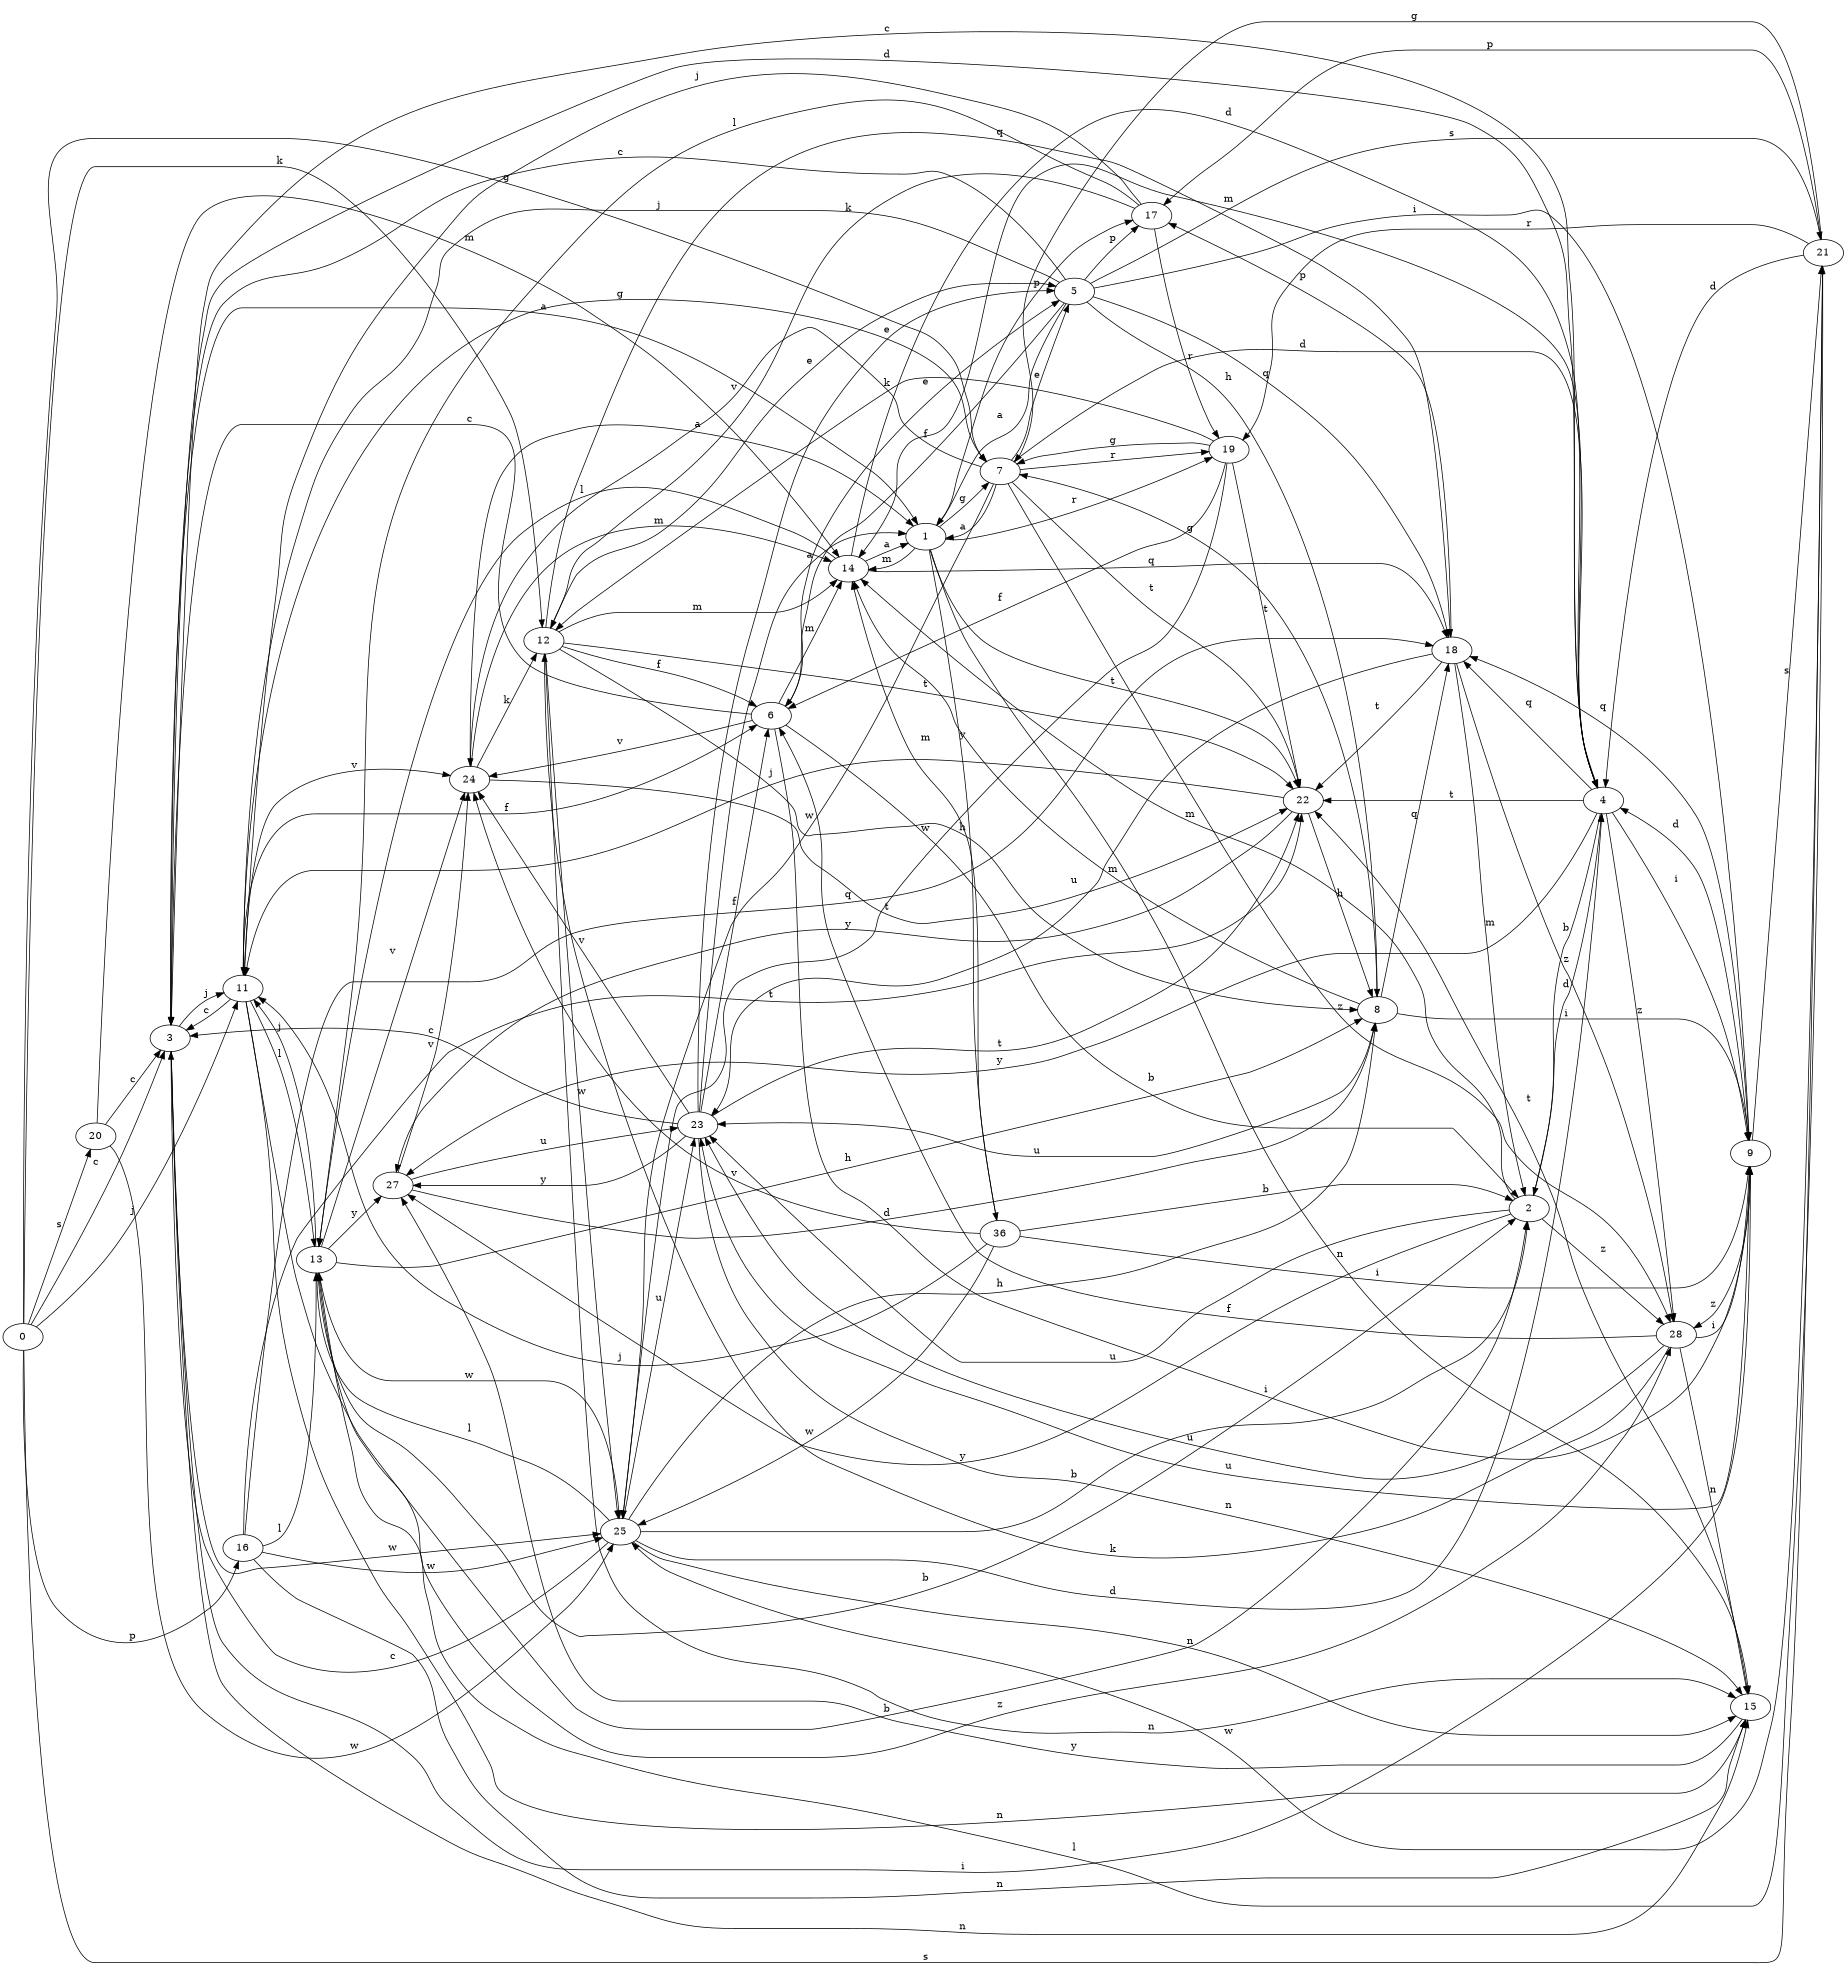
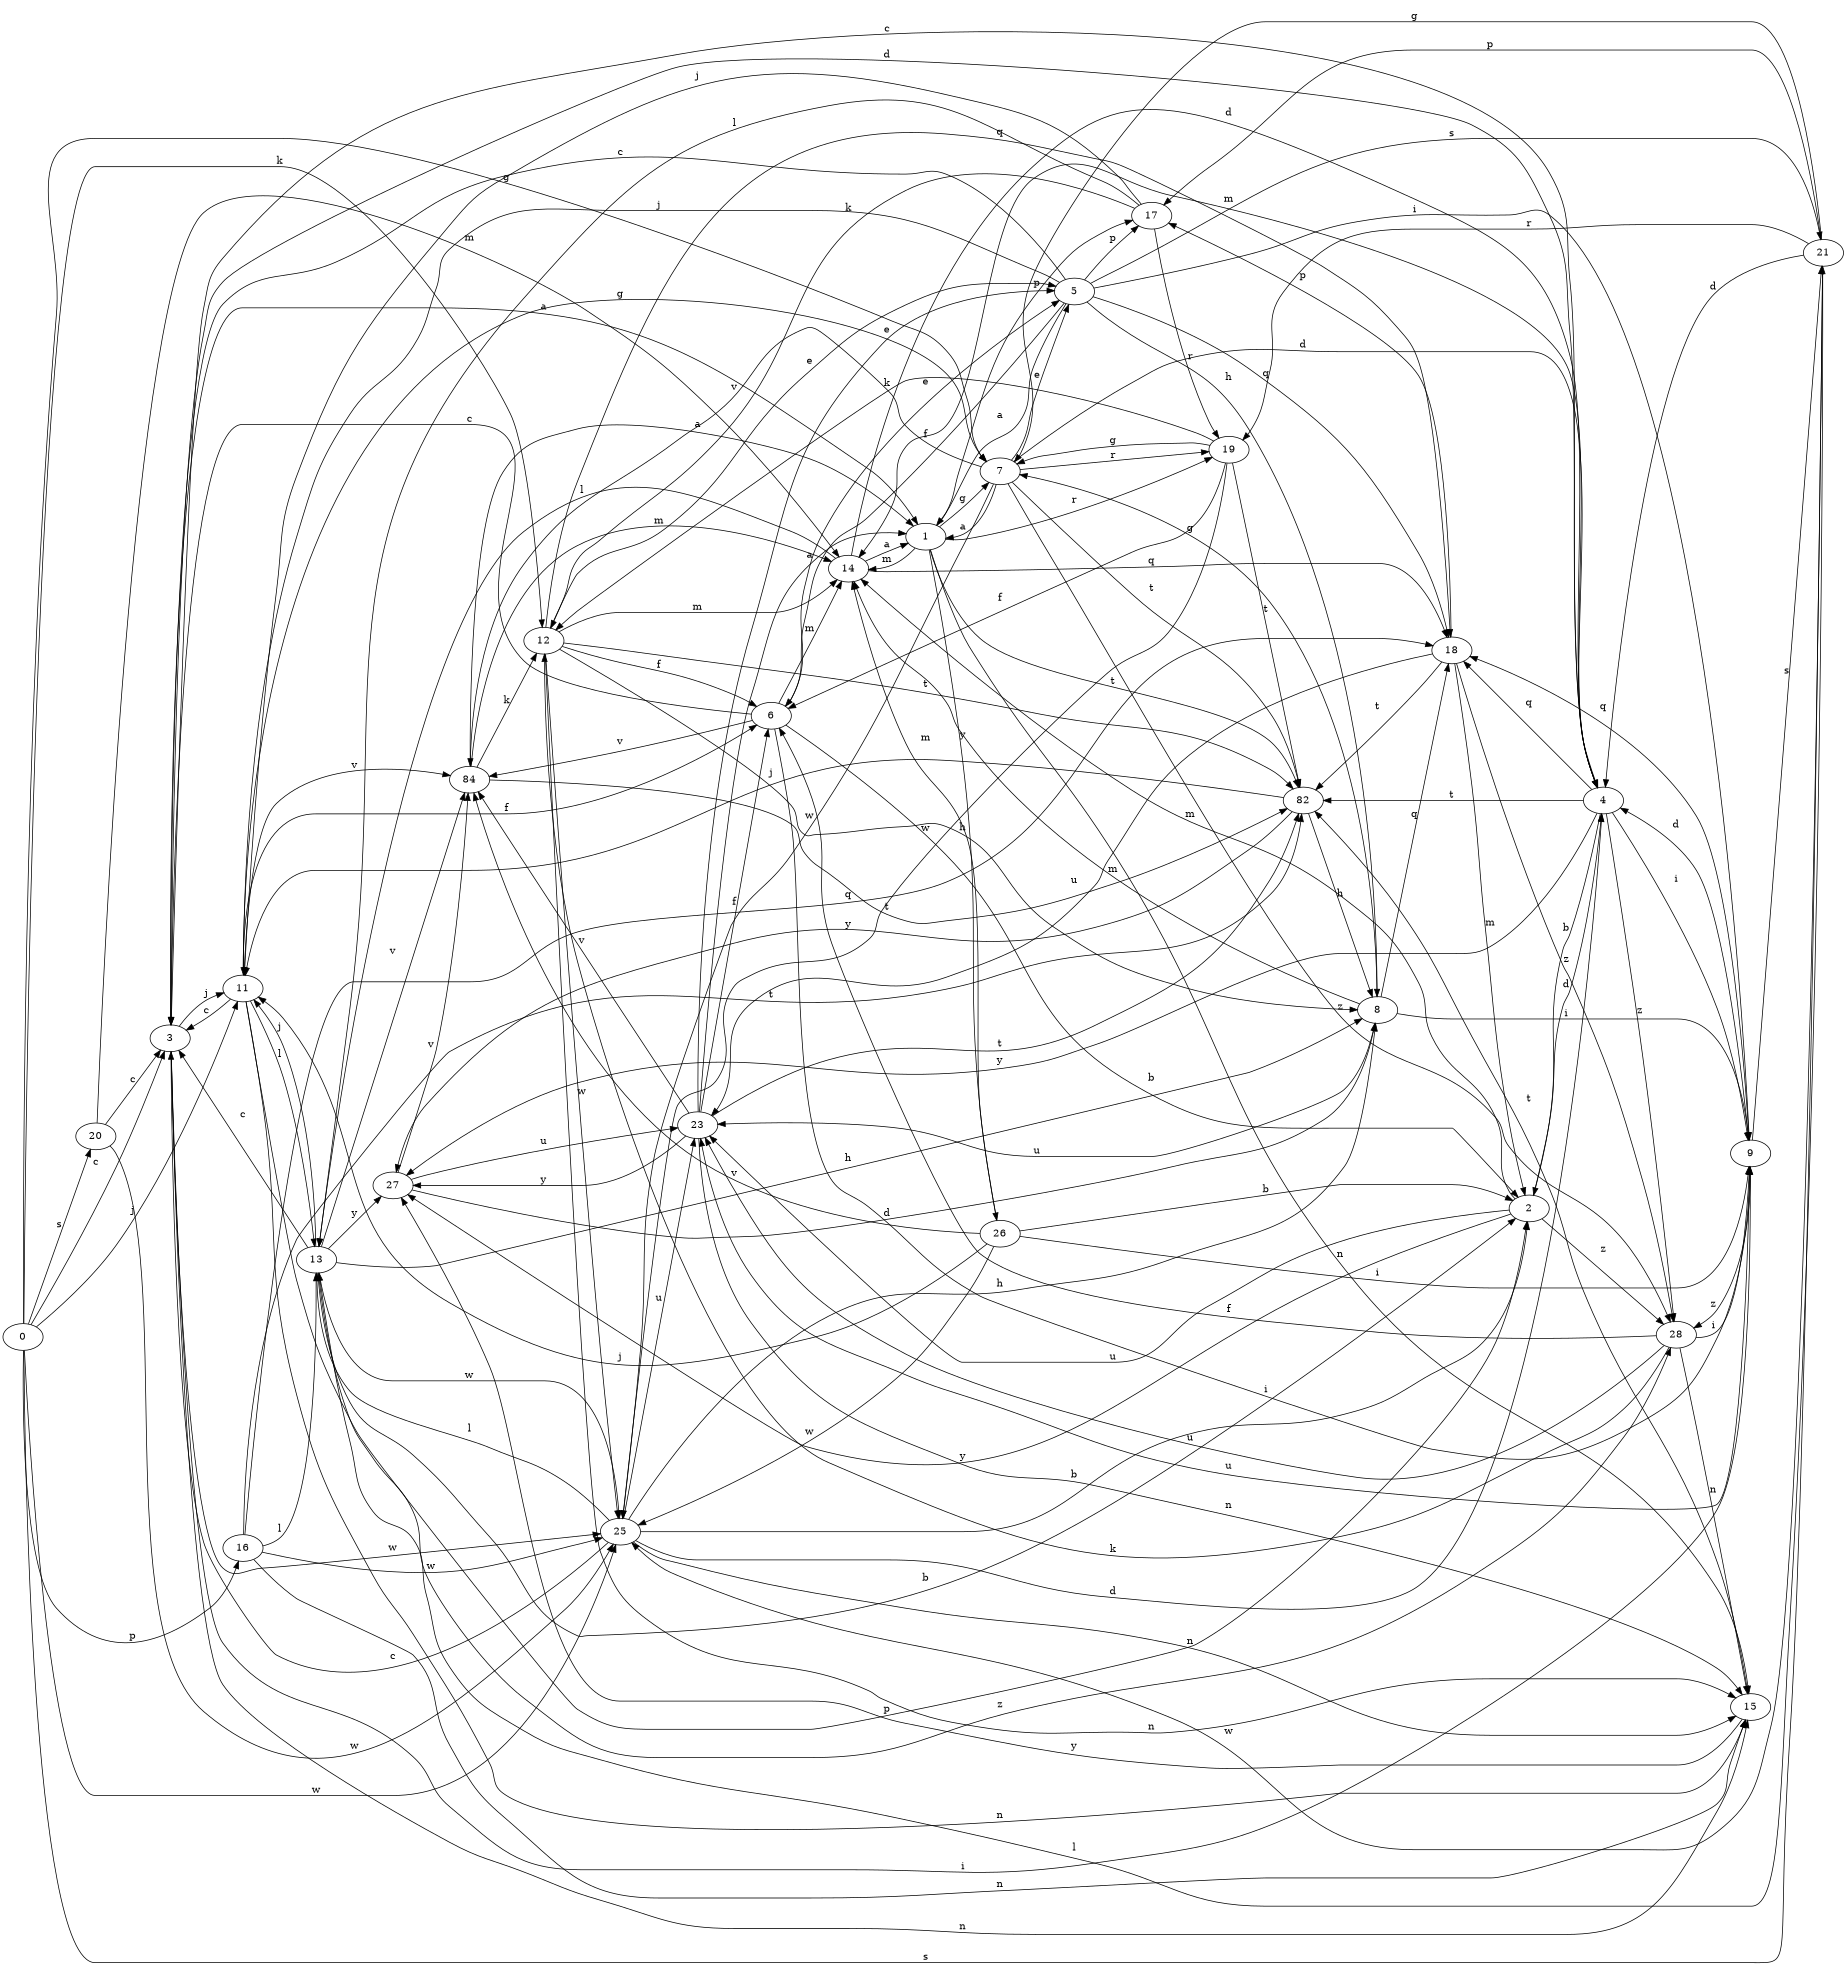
(470, 780) -> (470, 780)
(1303, 800) -> (1303, 800)
(445, 1042) -> (245, 1152)
(1000, 1234) -> (1000, 1234)
(887, 1709) -> (887, 1709)
none -> (190, 1795)
